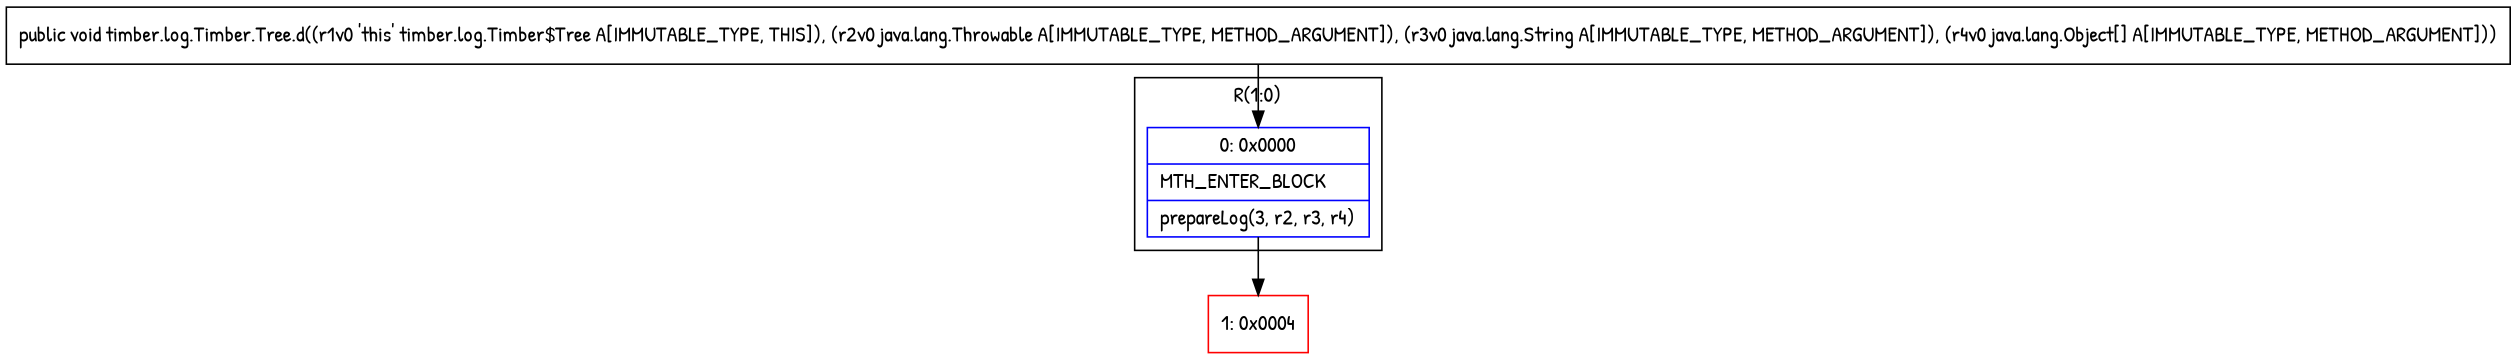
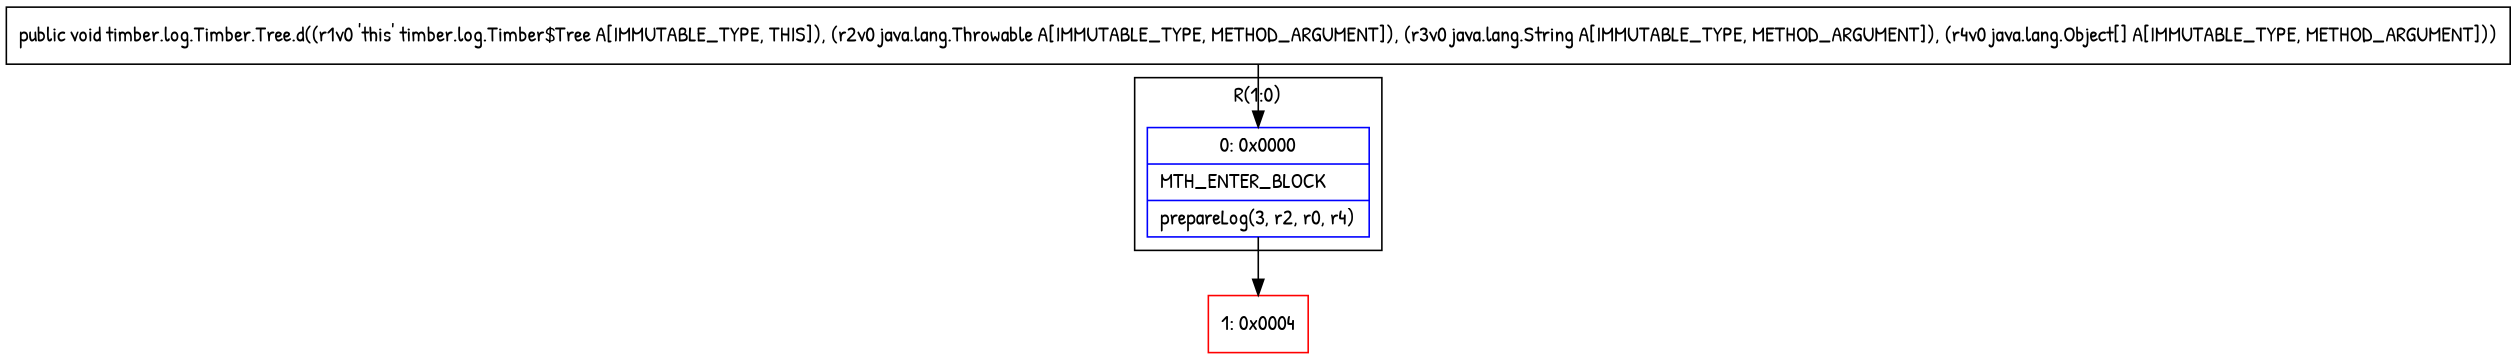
(1258, 218) -> (1258, 218)
